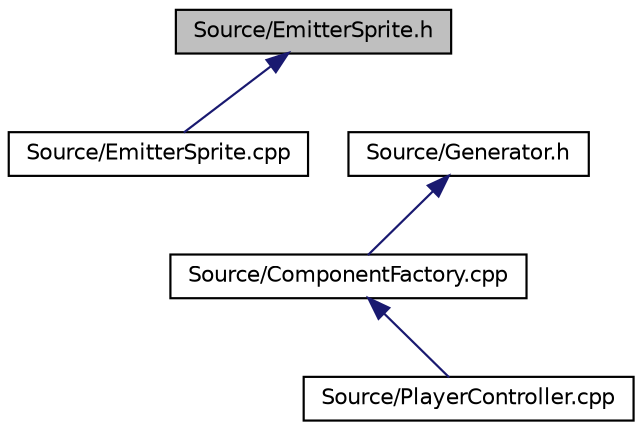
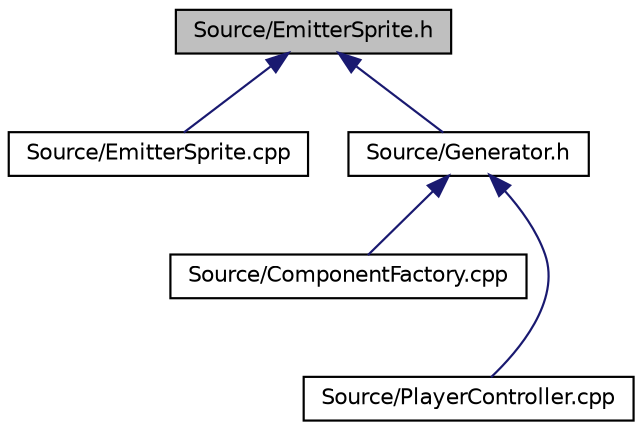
none -> (400, 99)
(417, 345) -> (547, 287)
